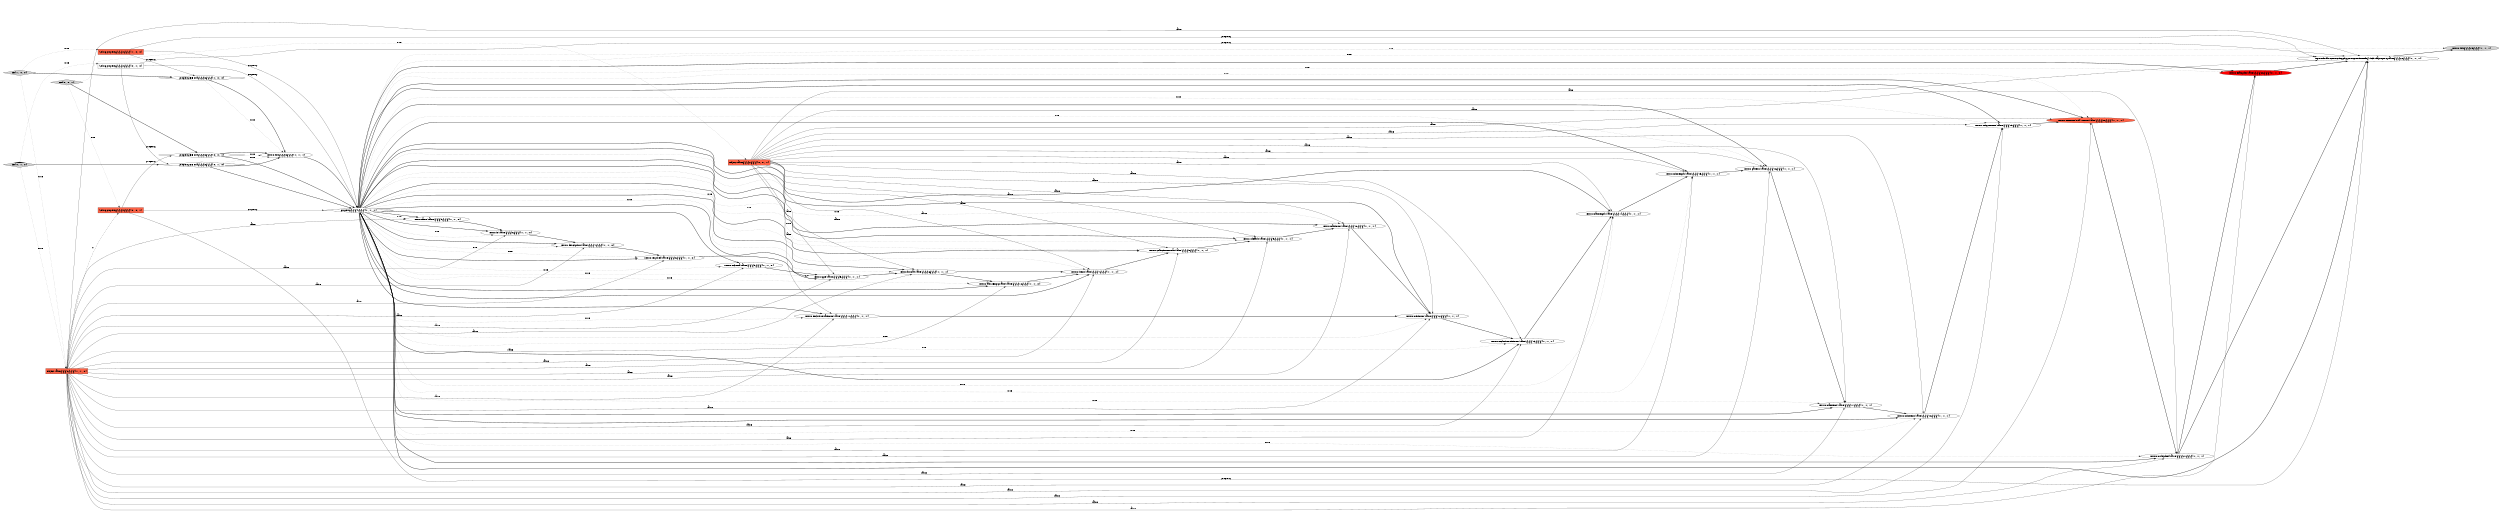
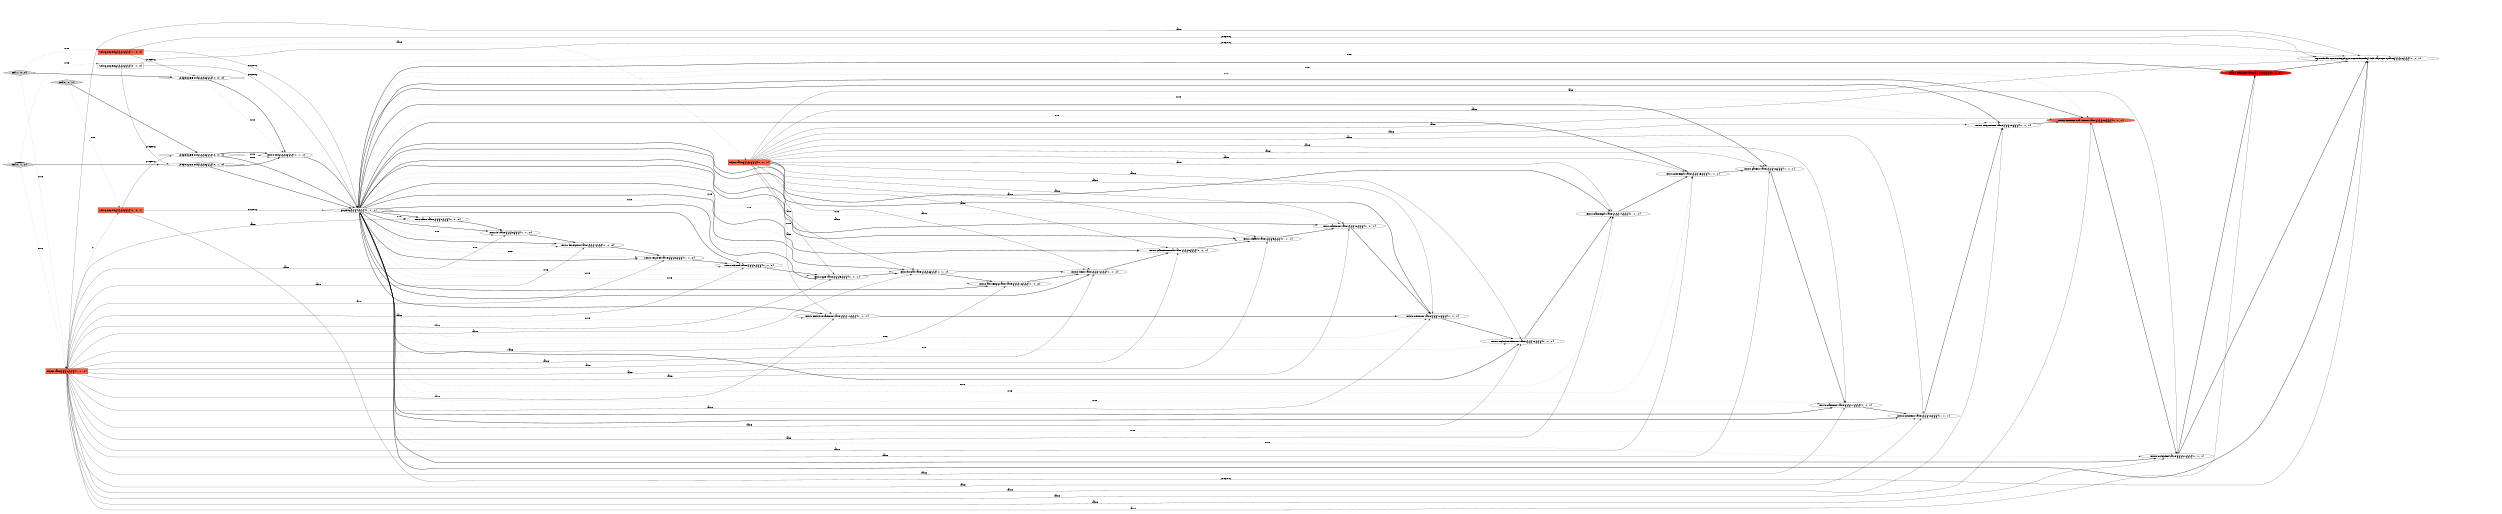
(399, 42) -> (399, 42)
(2472, 48) -> none
(755, 257) -> (709, 262)
